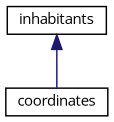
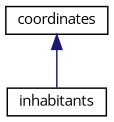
(57, 69) -> (57, 69)
